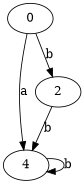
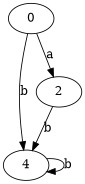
(50, 55) -> (50, 55)
(24, 92) -> (24, 92)
